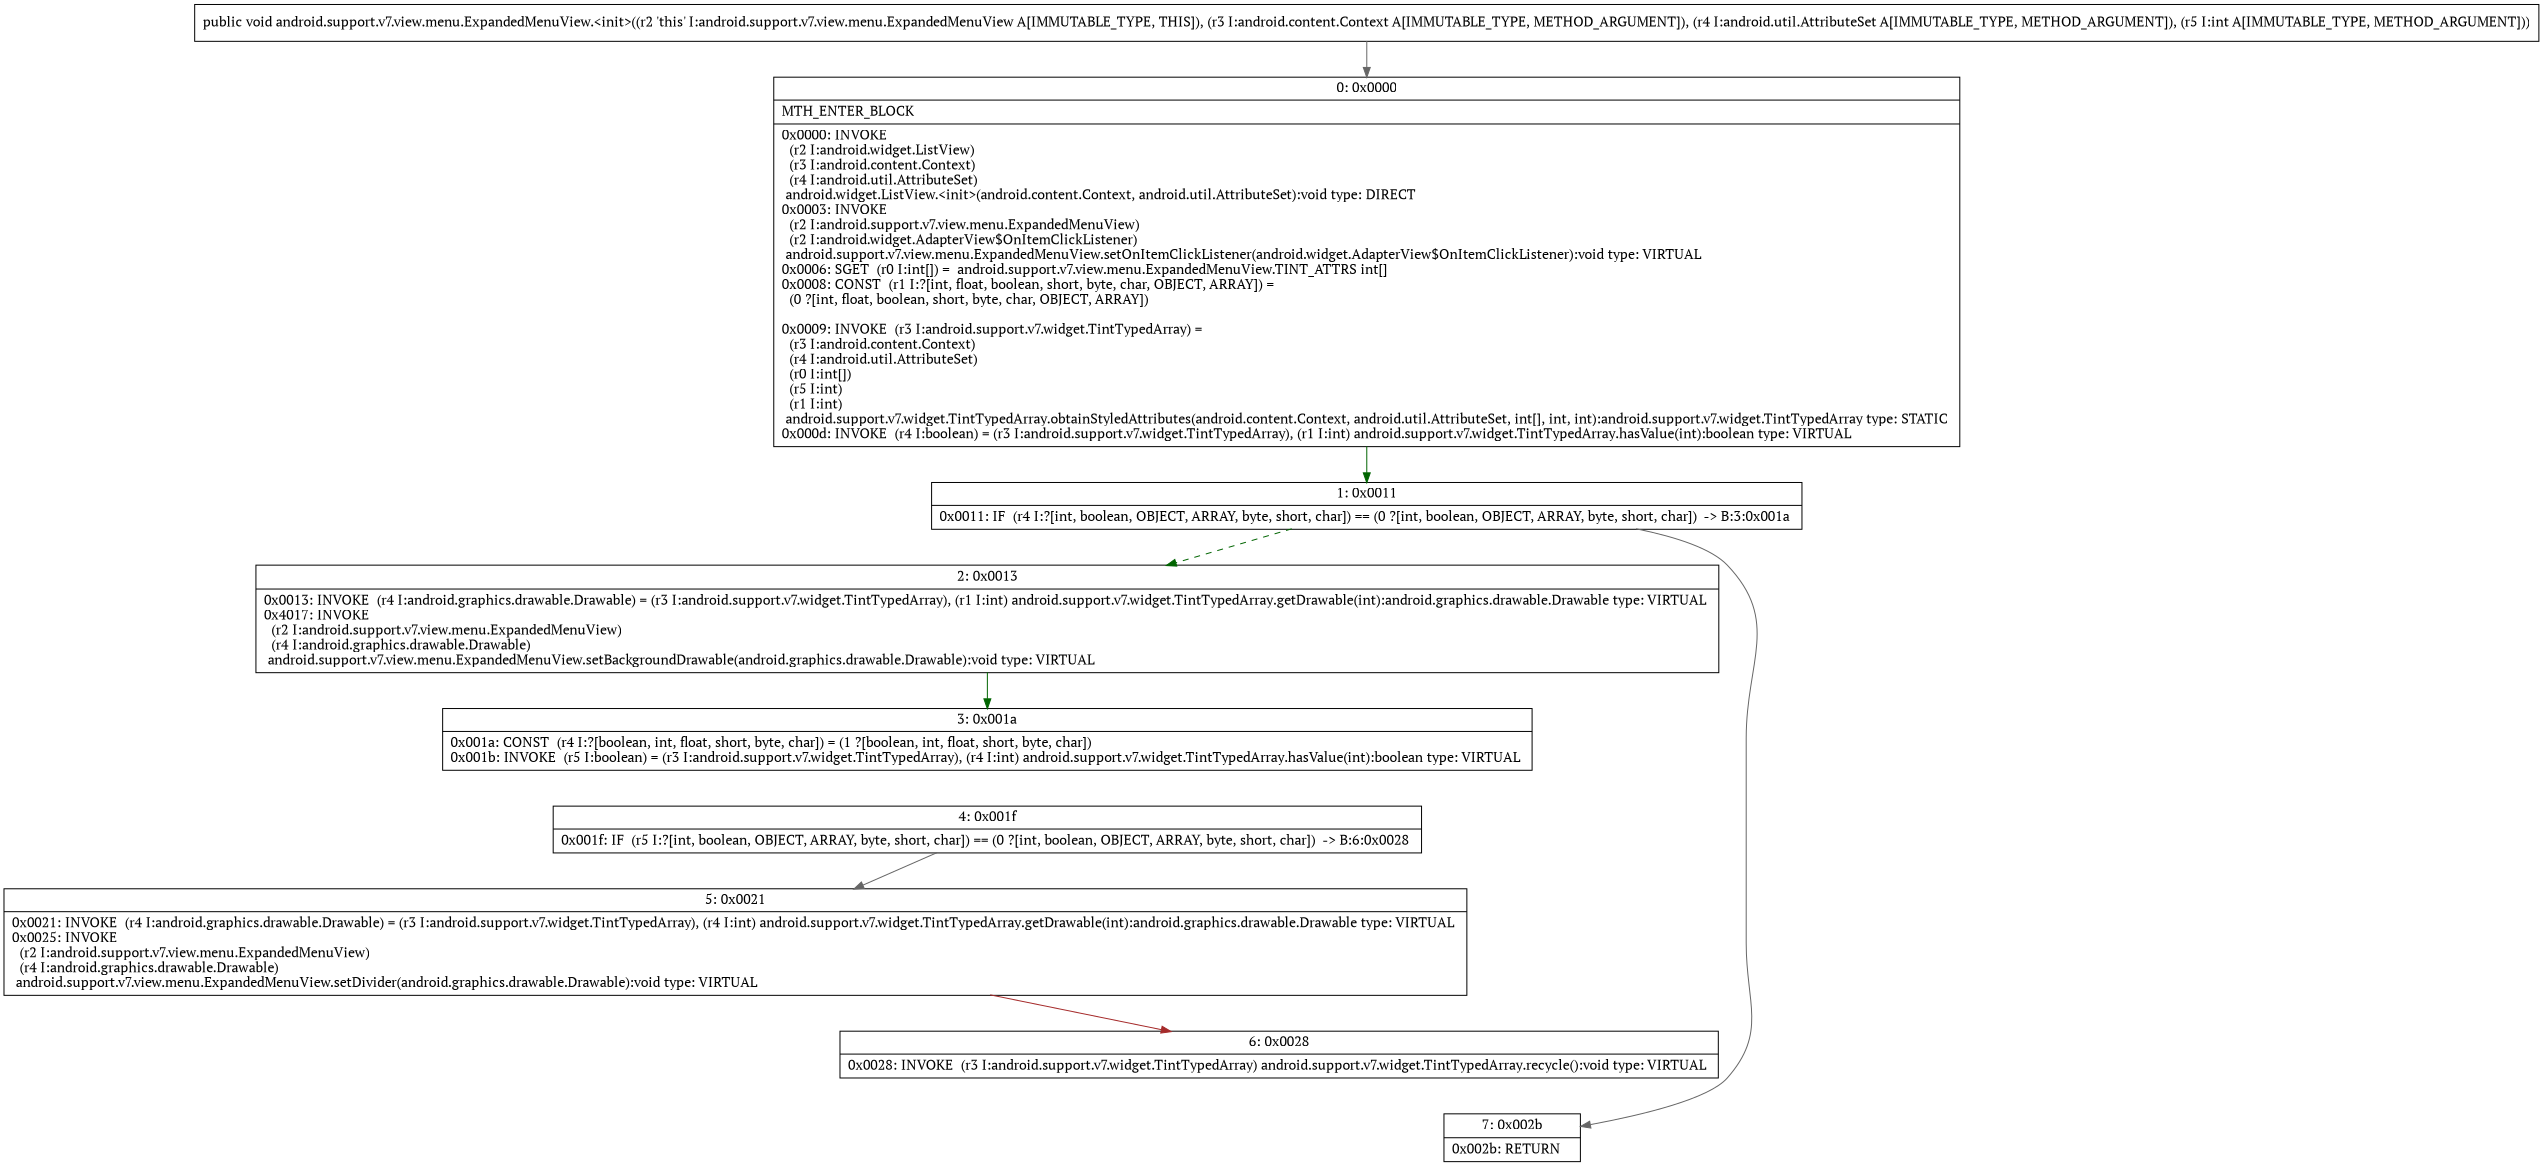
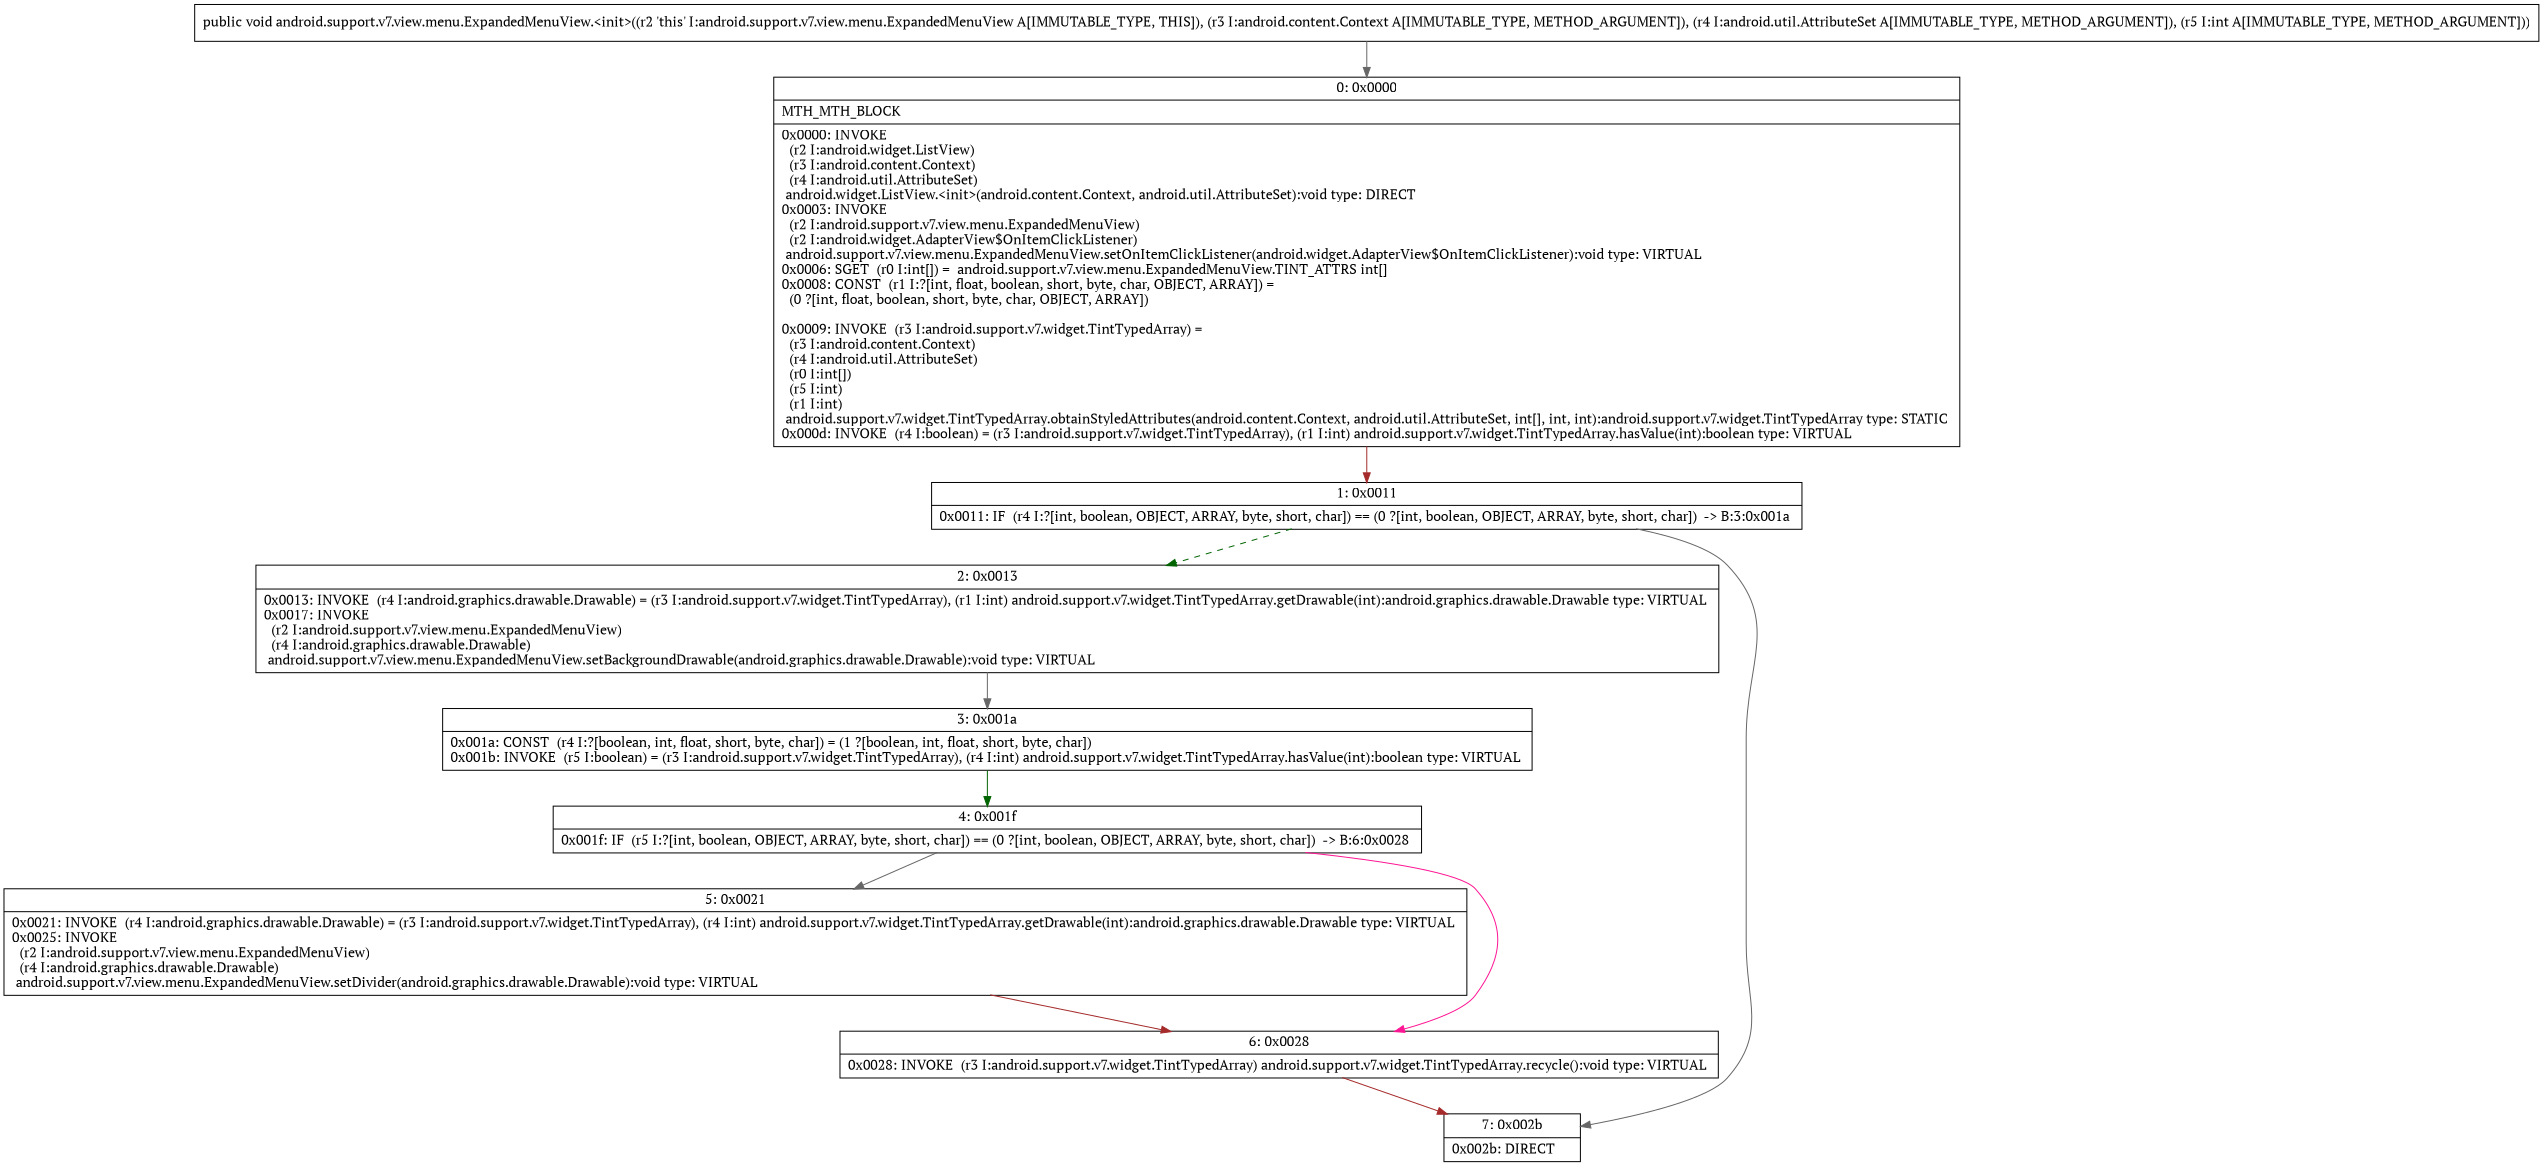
(848, 112) -> (841, 112)
(1367, 460) -> (1367, 460)
(321, 615) -> (321, 615)
(987, 685) -> (987, 685)
none -> (987, 783)
none -> (1482, 898)
none -> (1390, 1094)
(1512, 1149) -> (1509, 1149)
